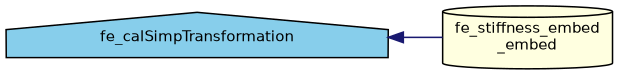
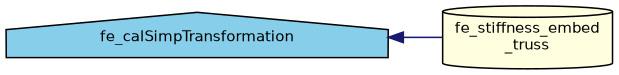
(528, 37) -> (528, 37)
